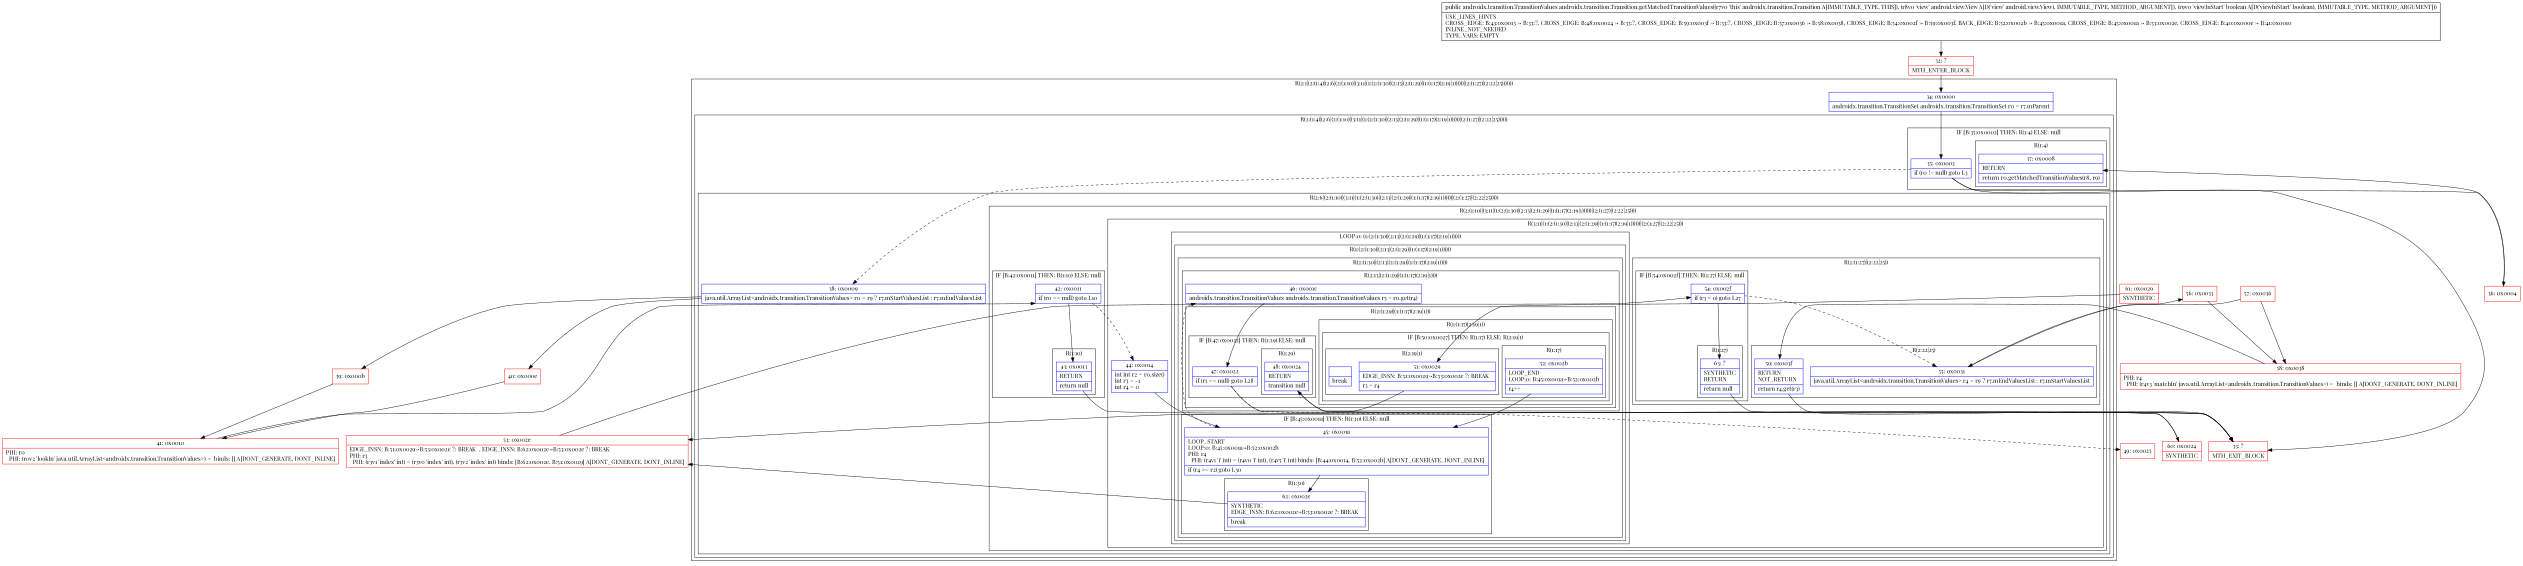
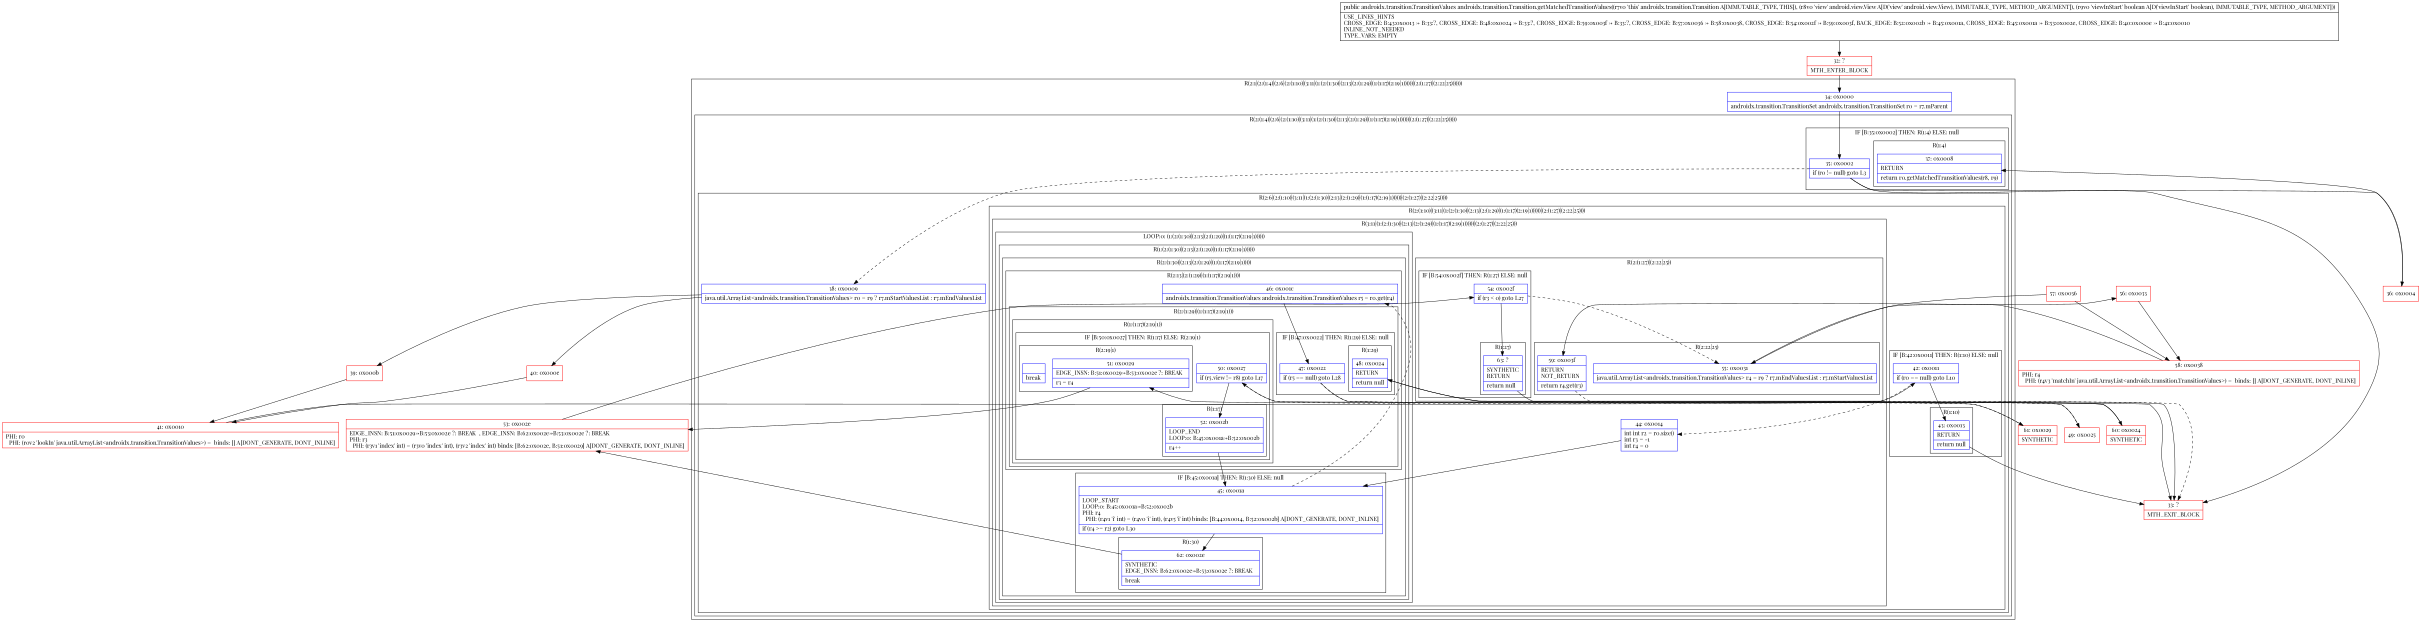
none -> (1232, 373)
(1287, 386) -> (1370, 383)
(2011, 413) -> (1924, 402)
